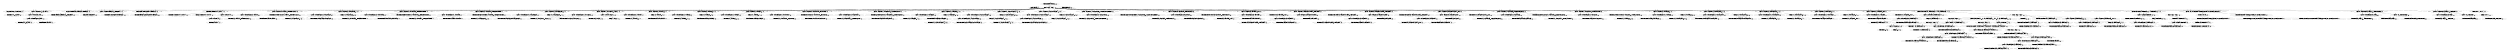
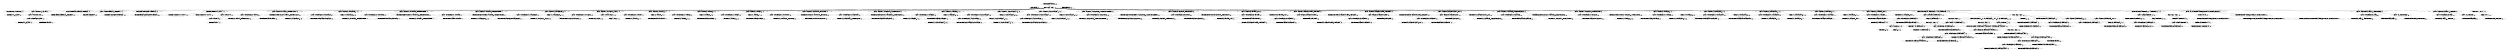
none -> (1130, 19)
(2087, 26) -> none
